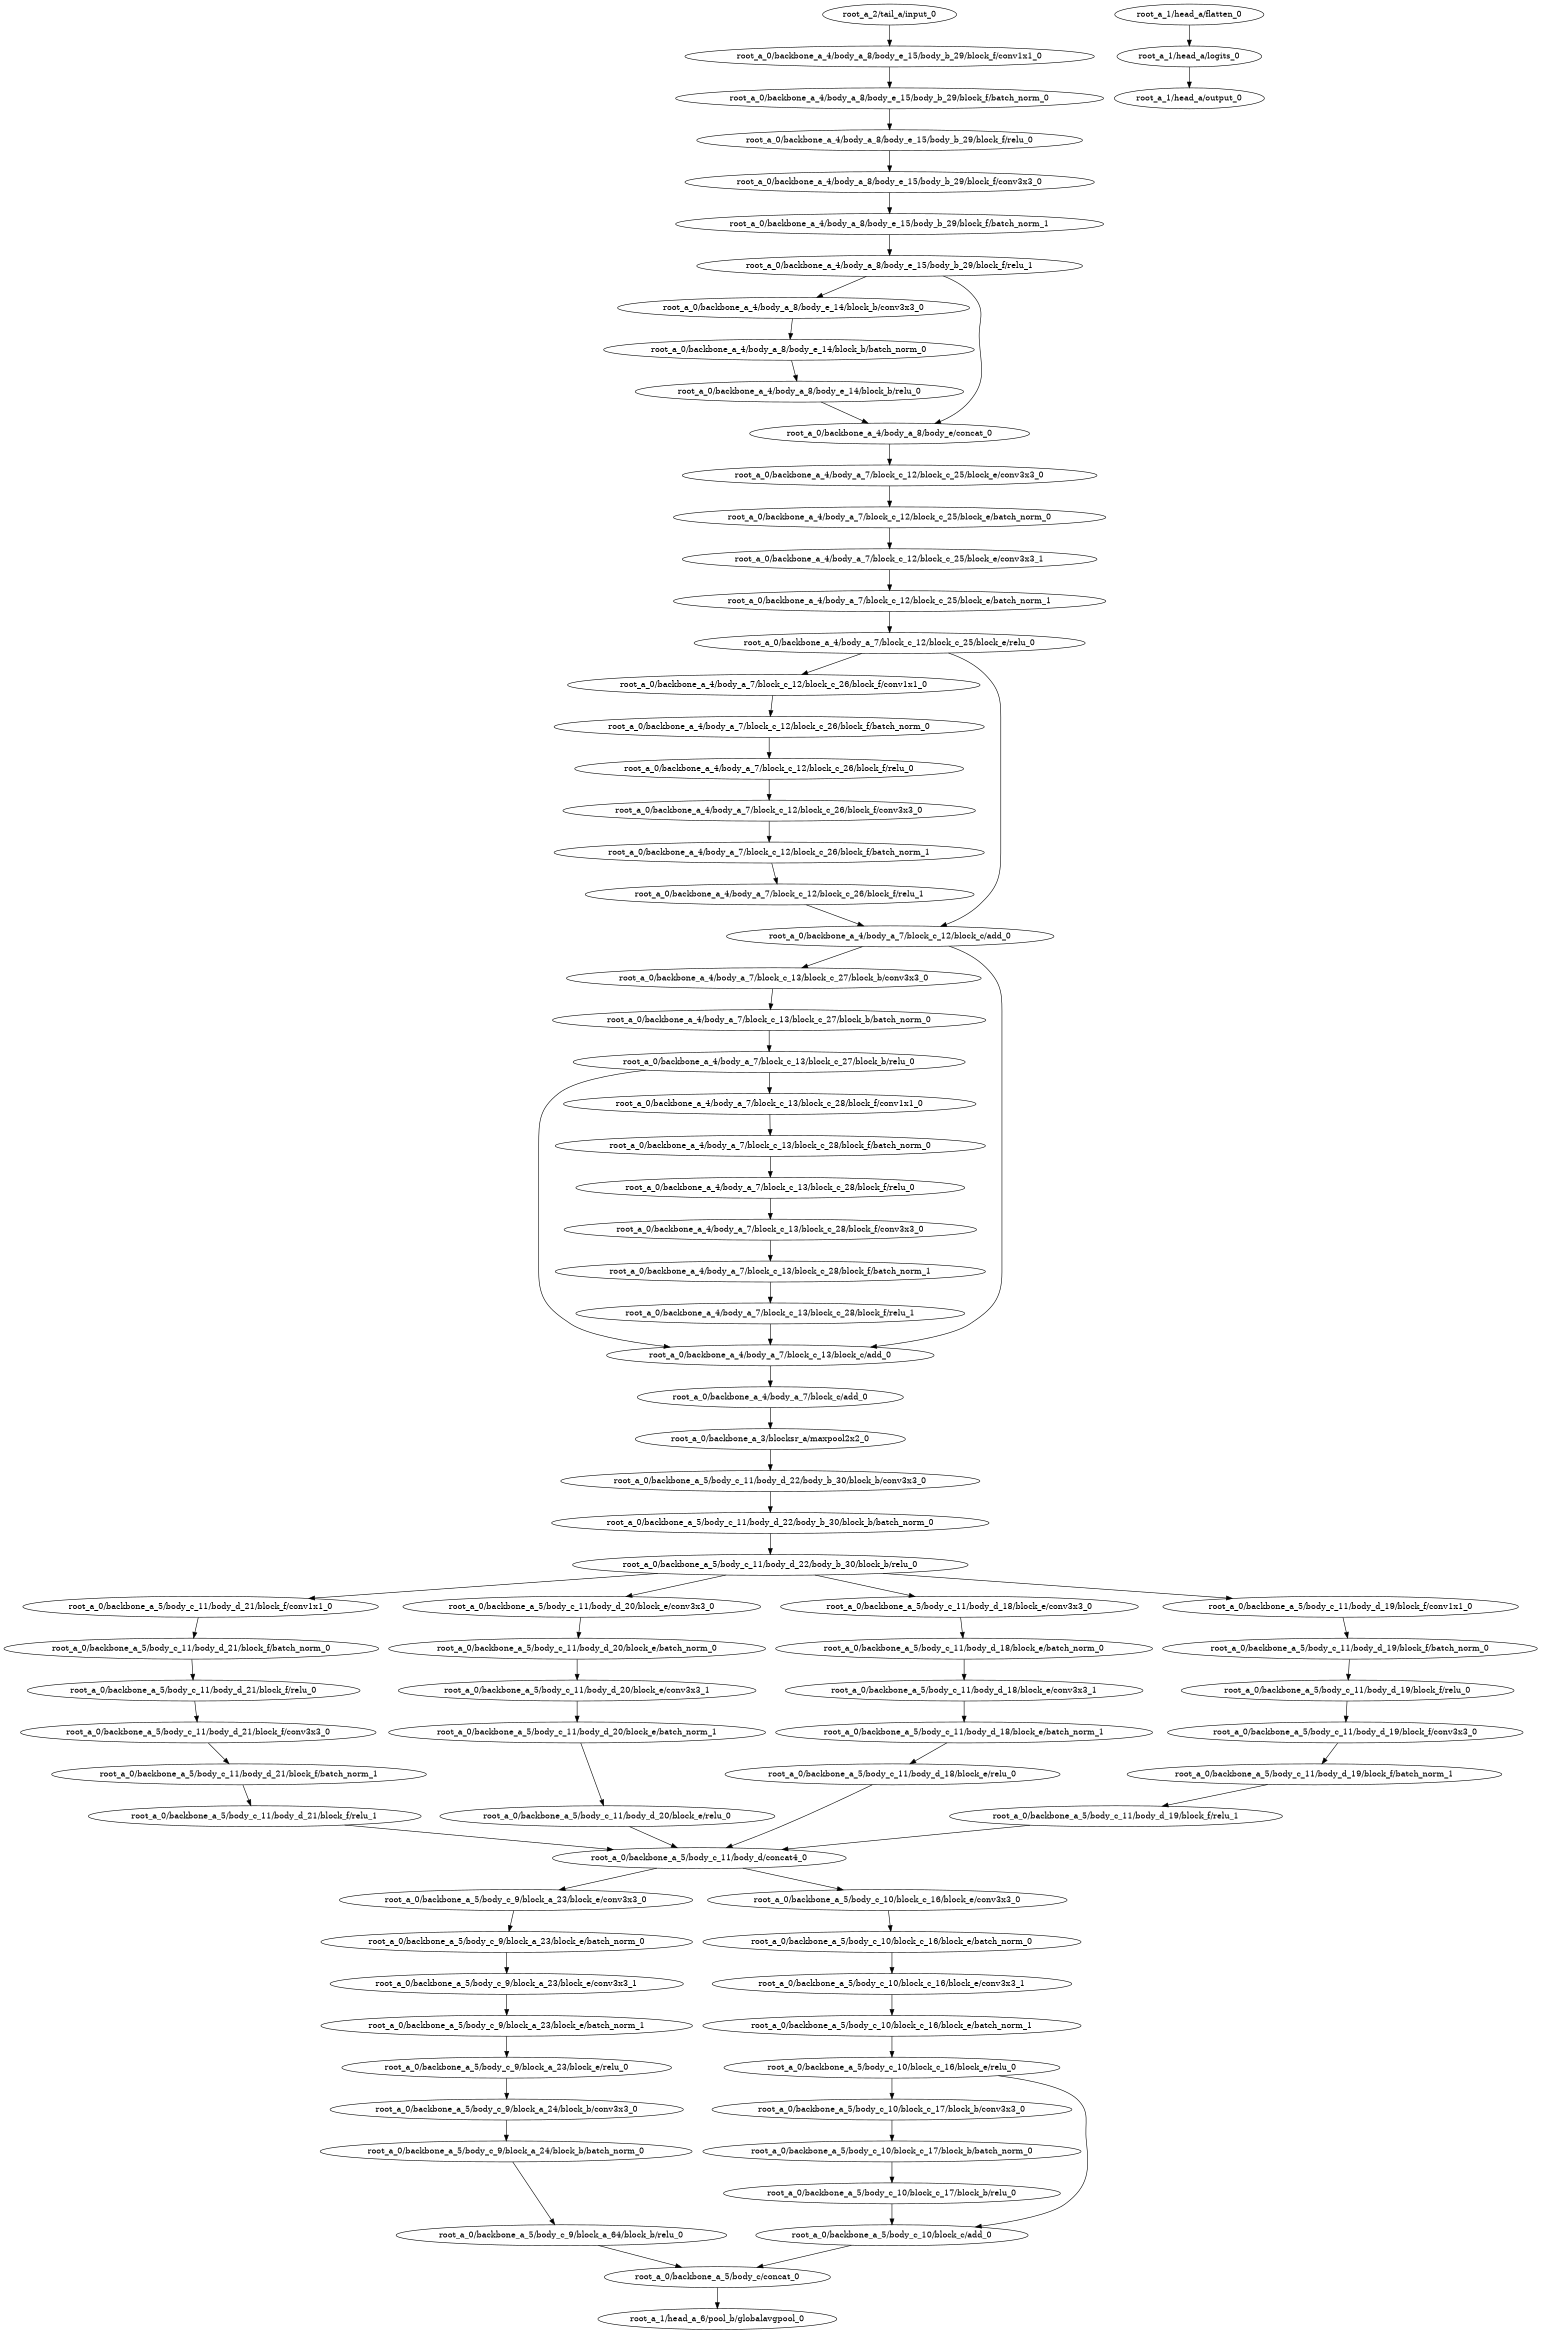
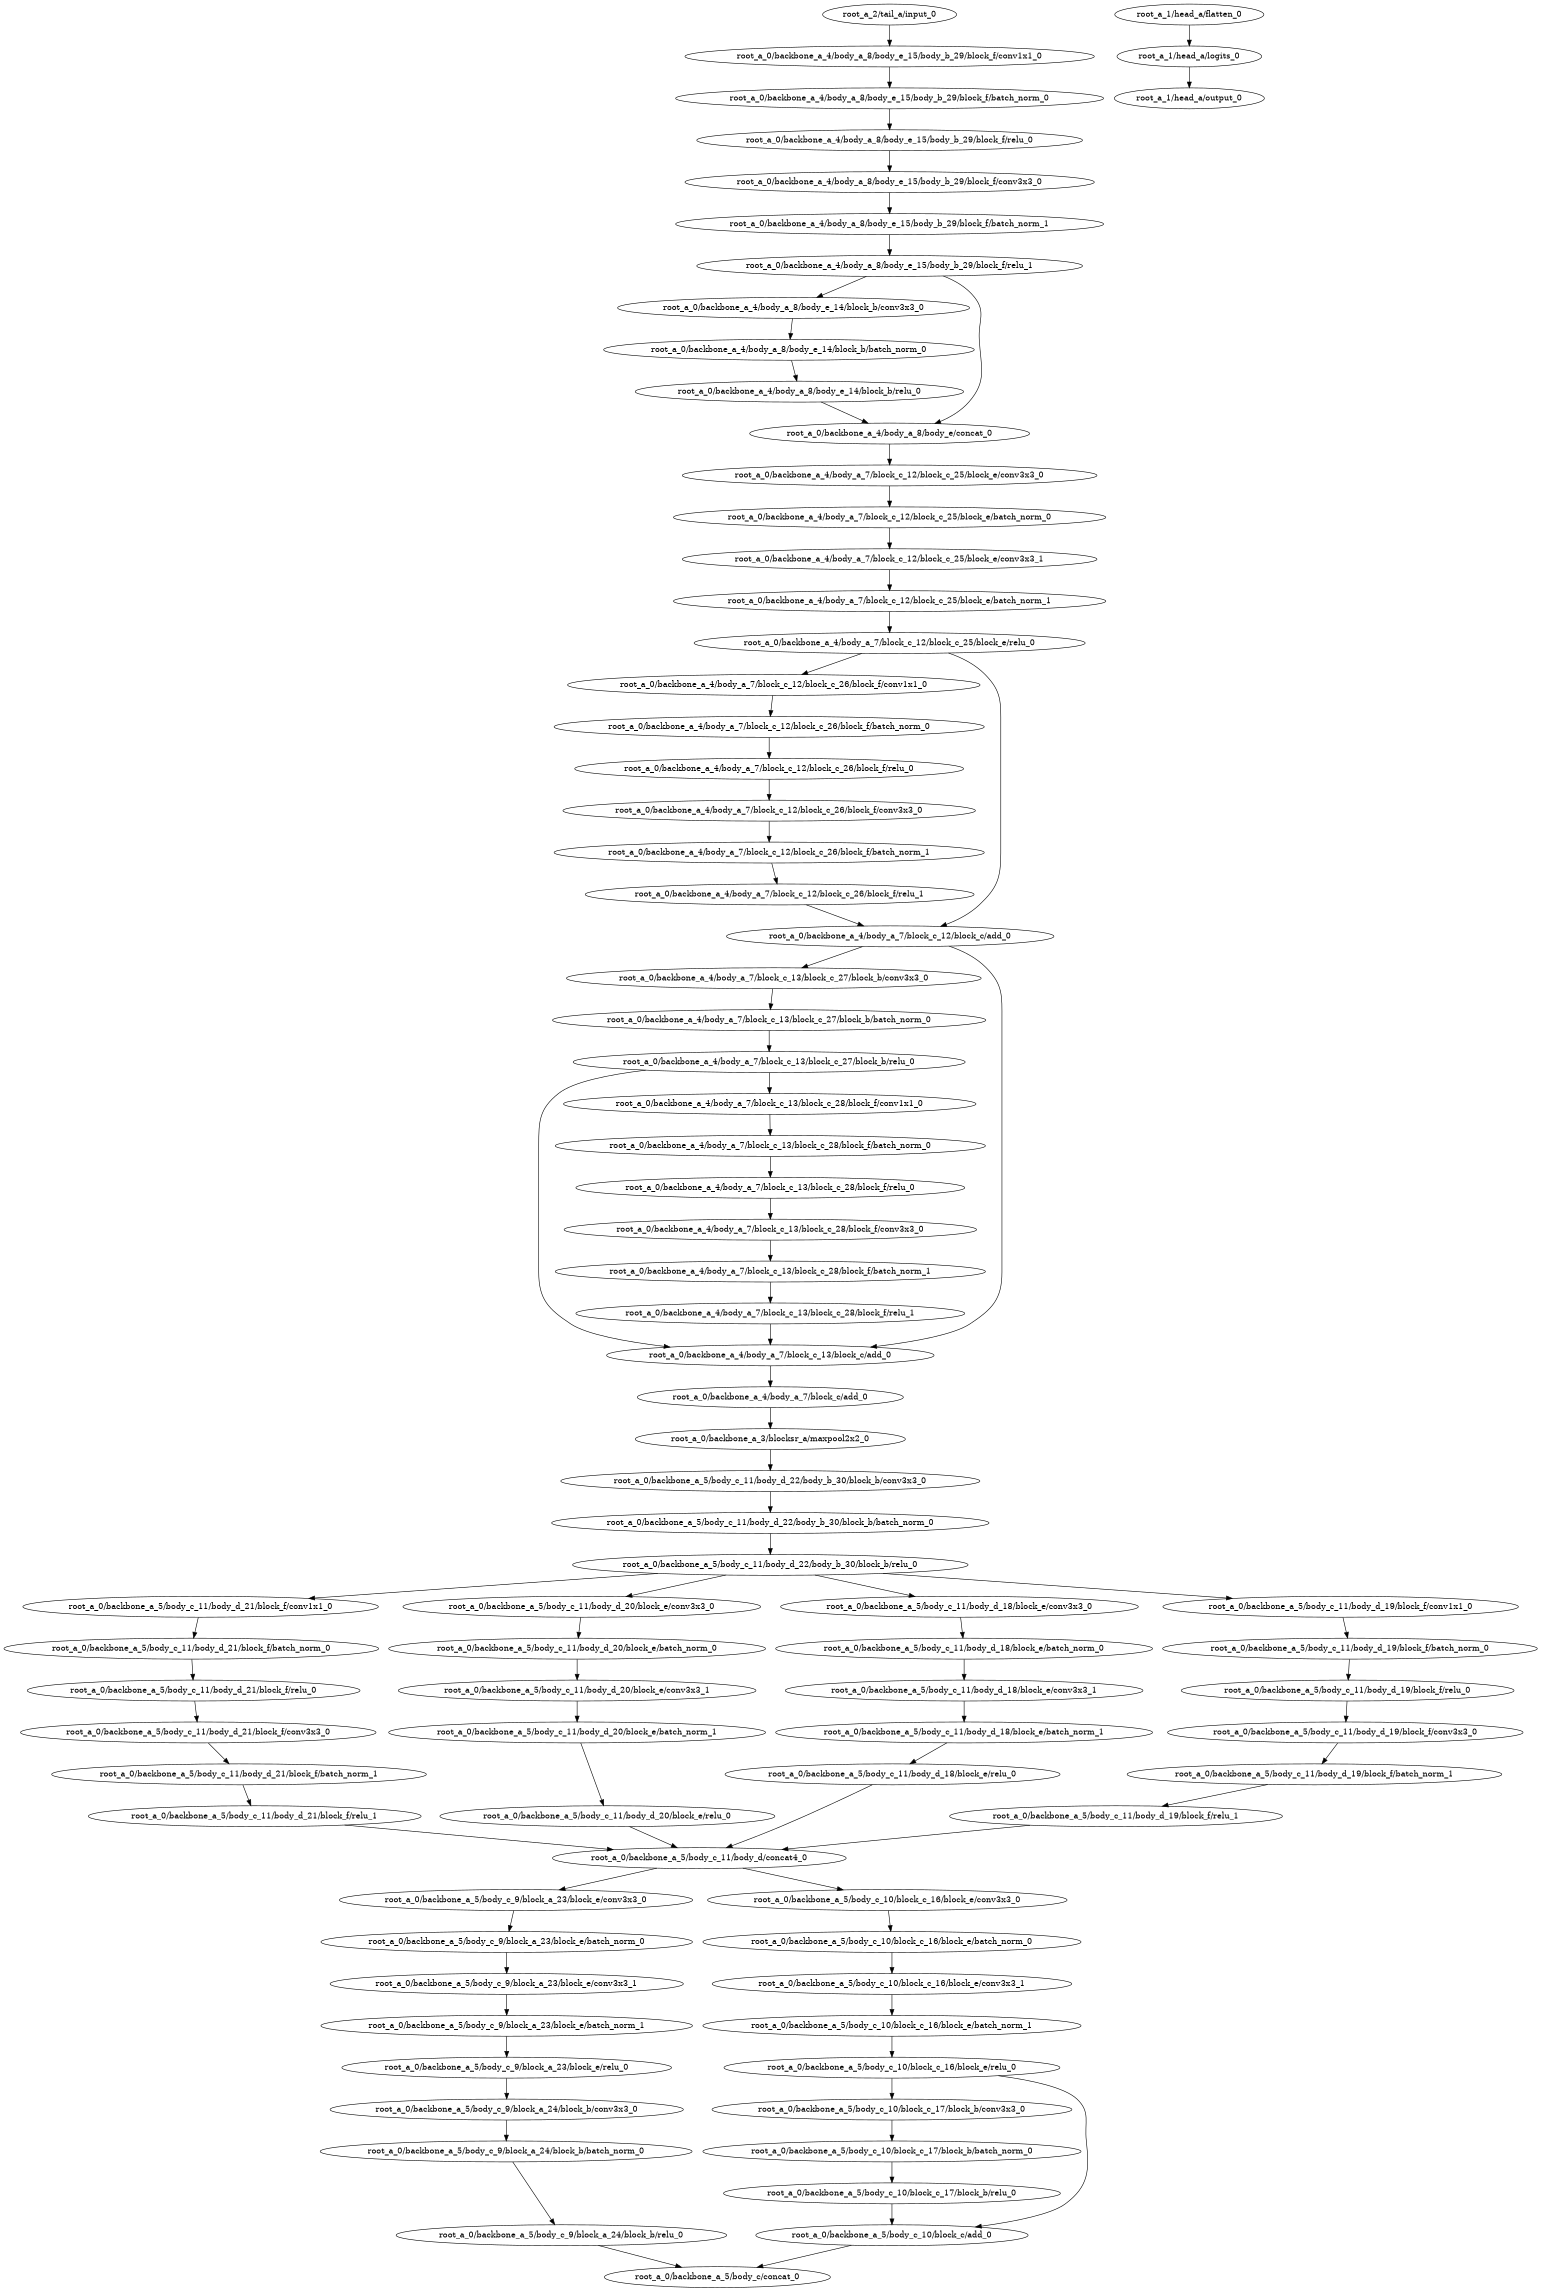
(561, 2235) -> (561, 2235)
(717, 2319) -> none
